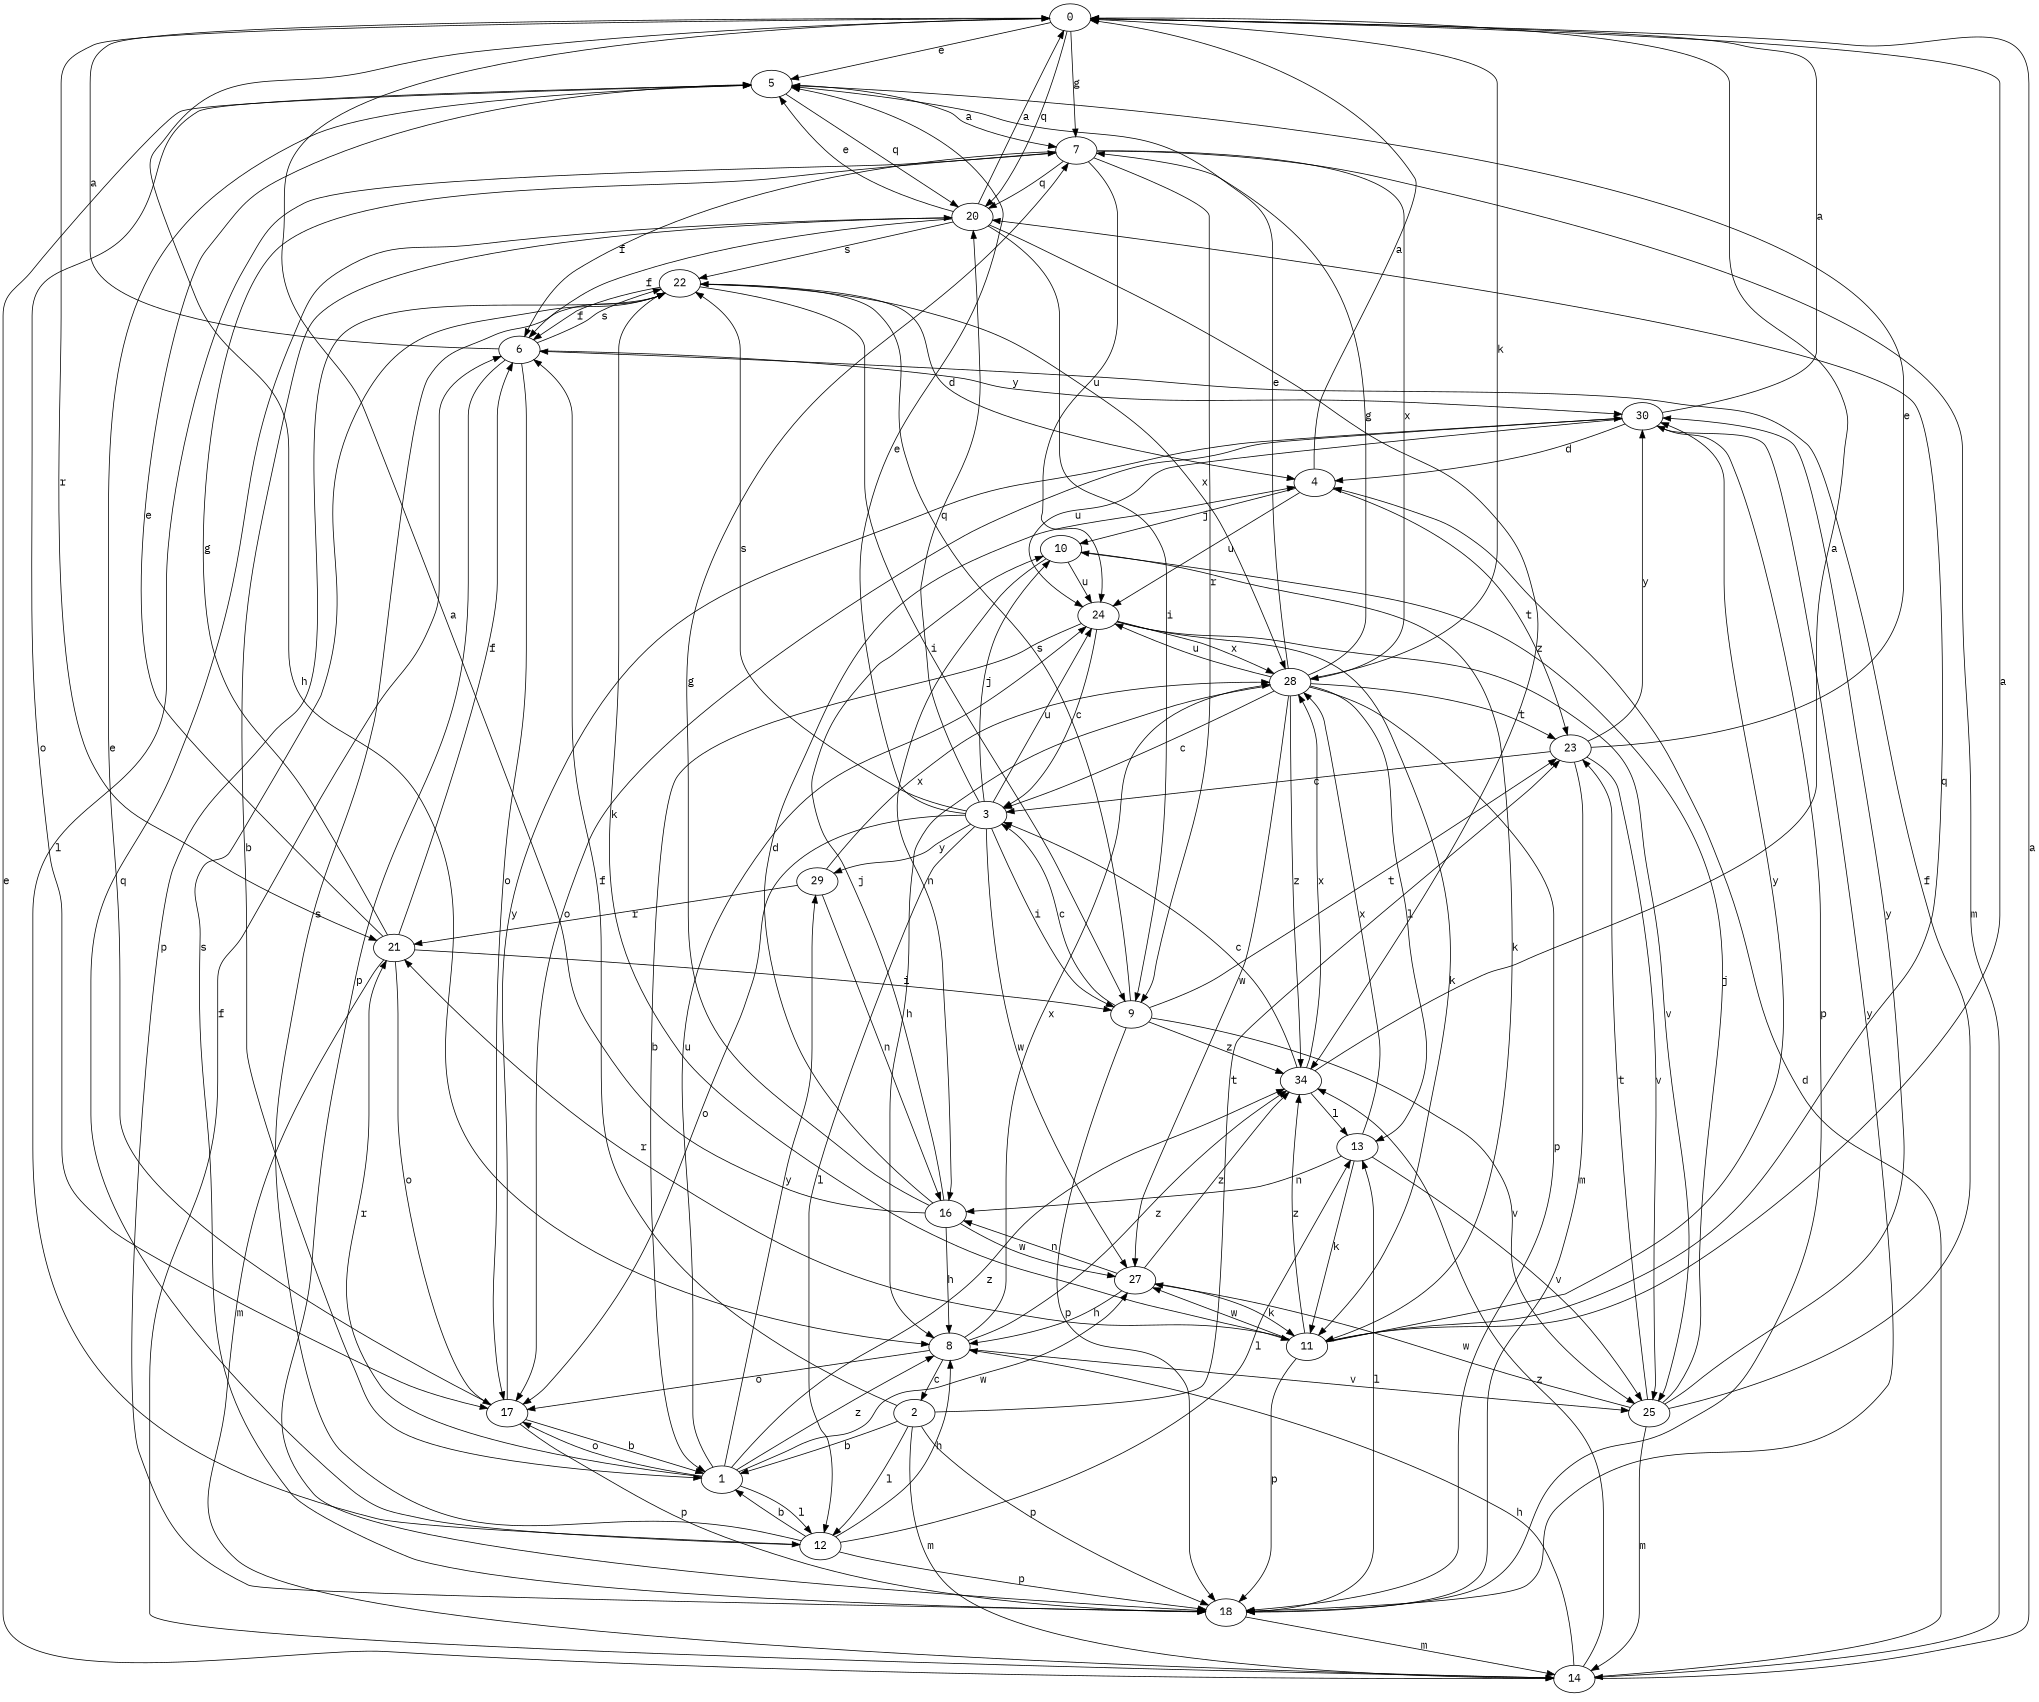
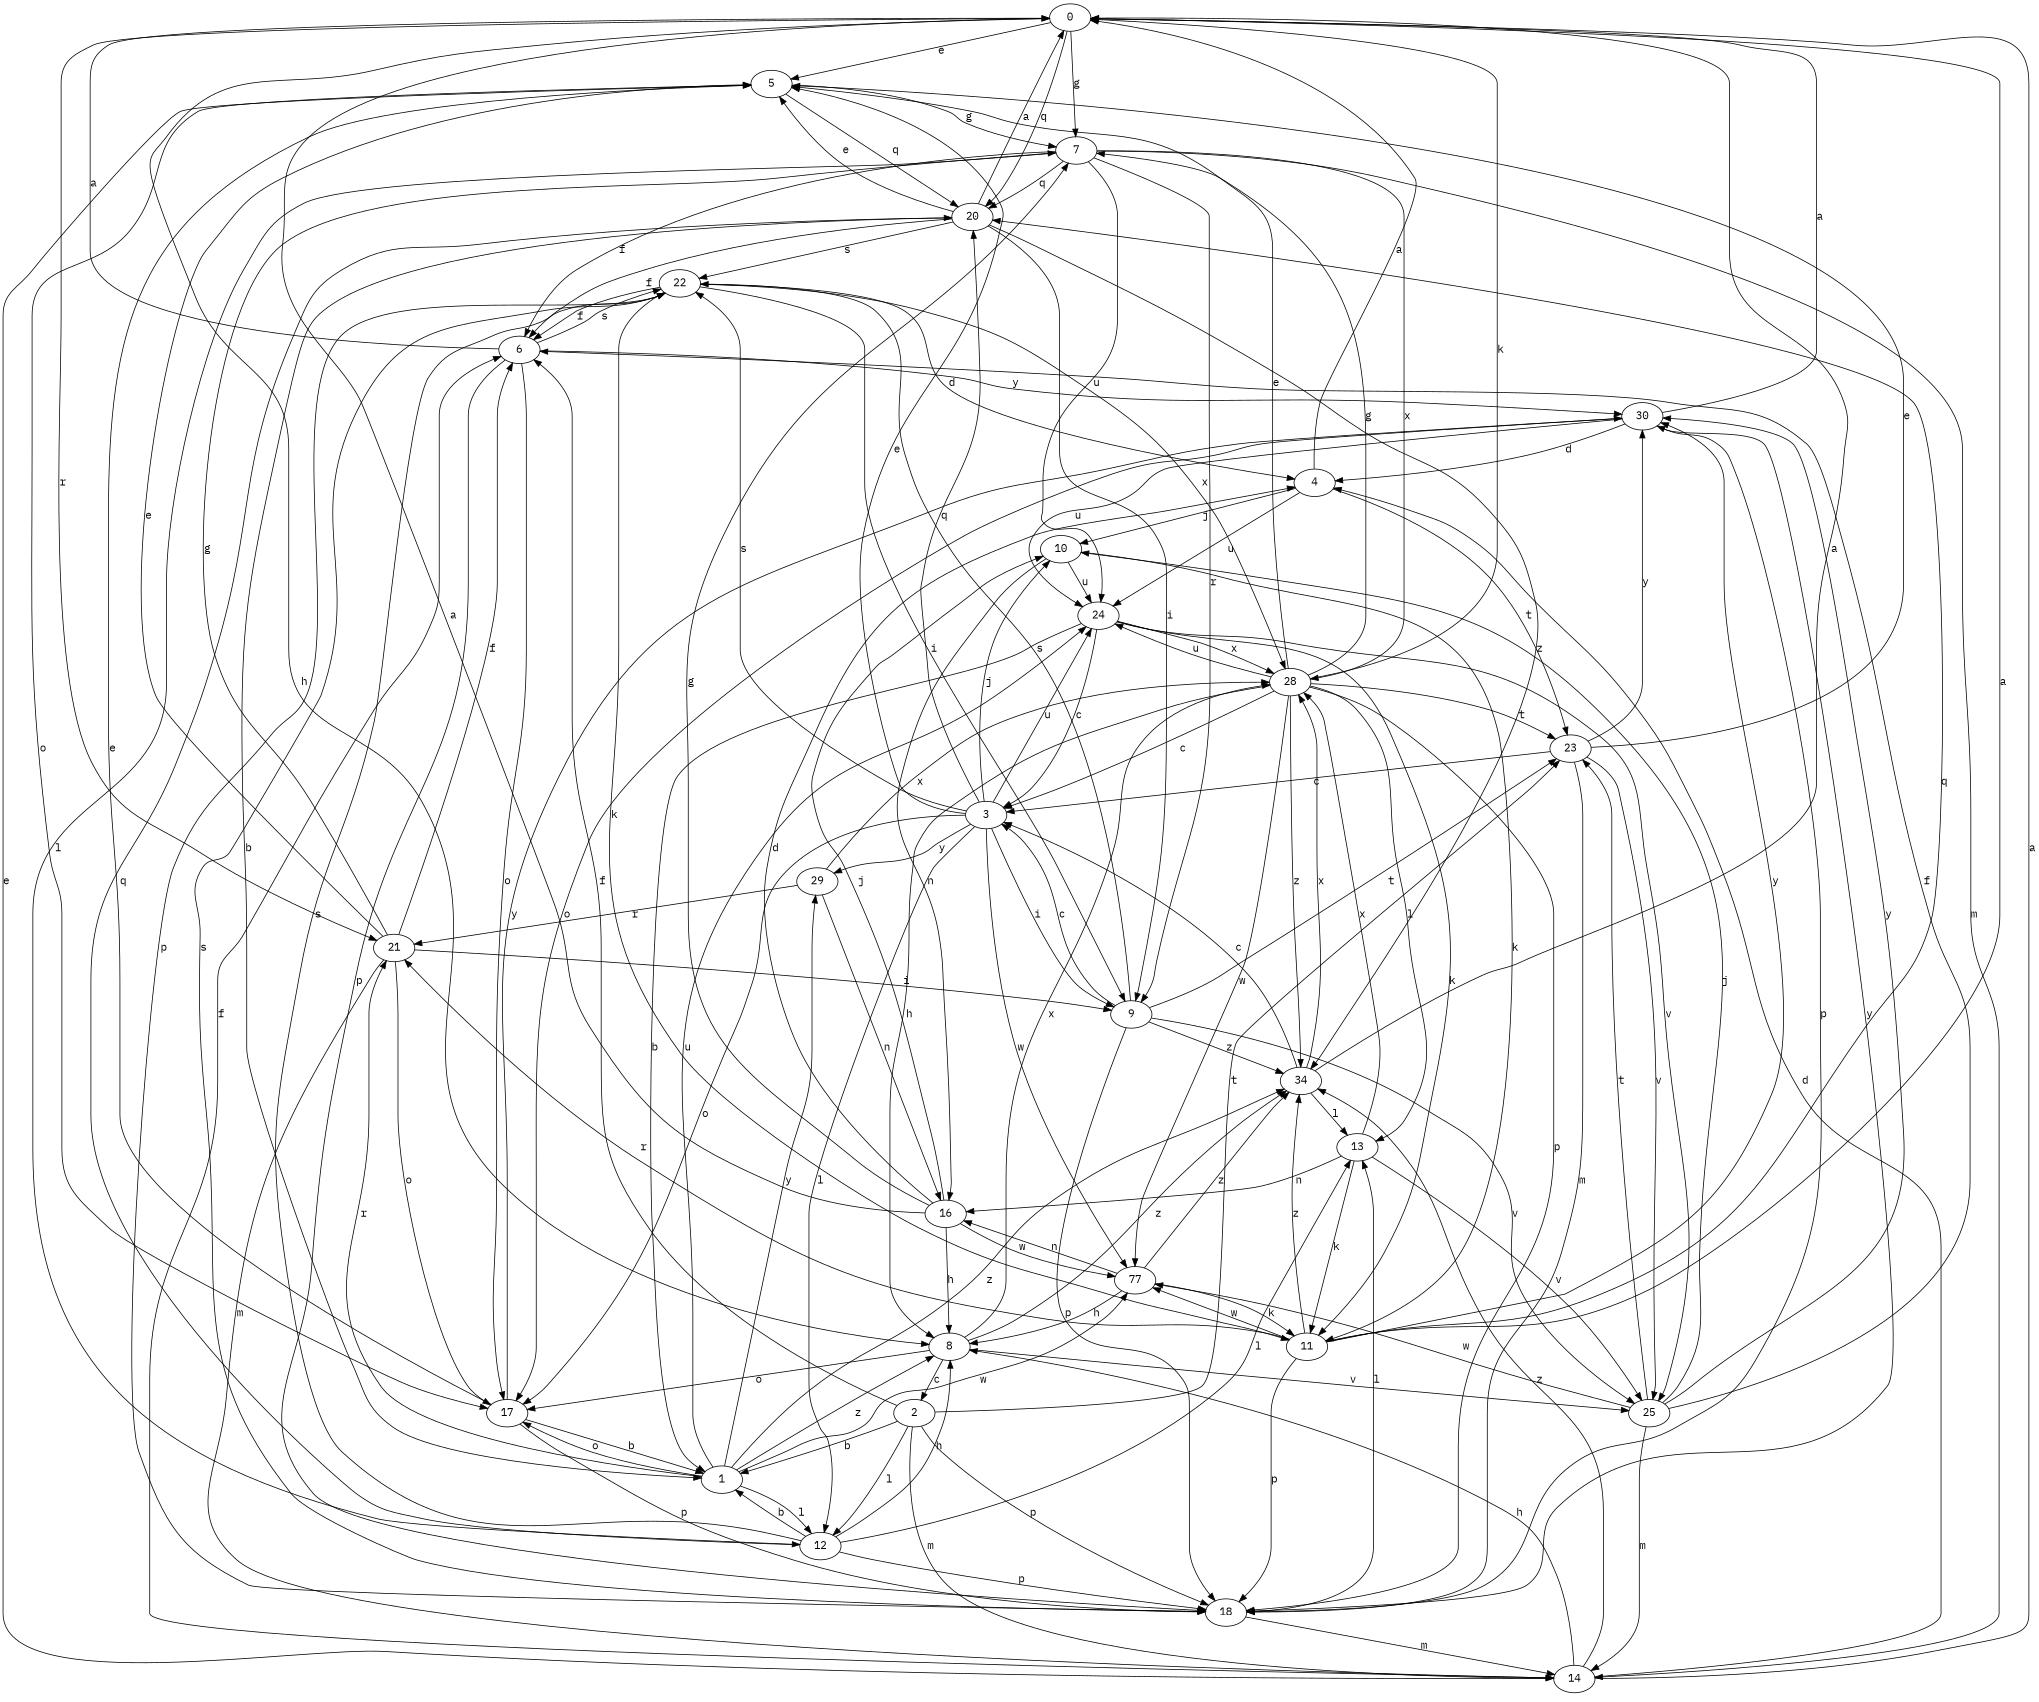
(969, 117) -> (969, 117)
(1135, 1280) -> (1135, 1280)
